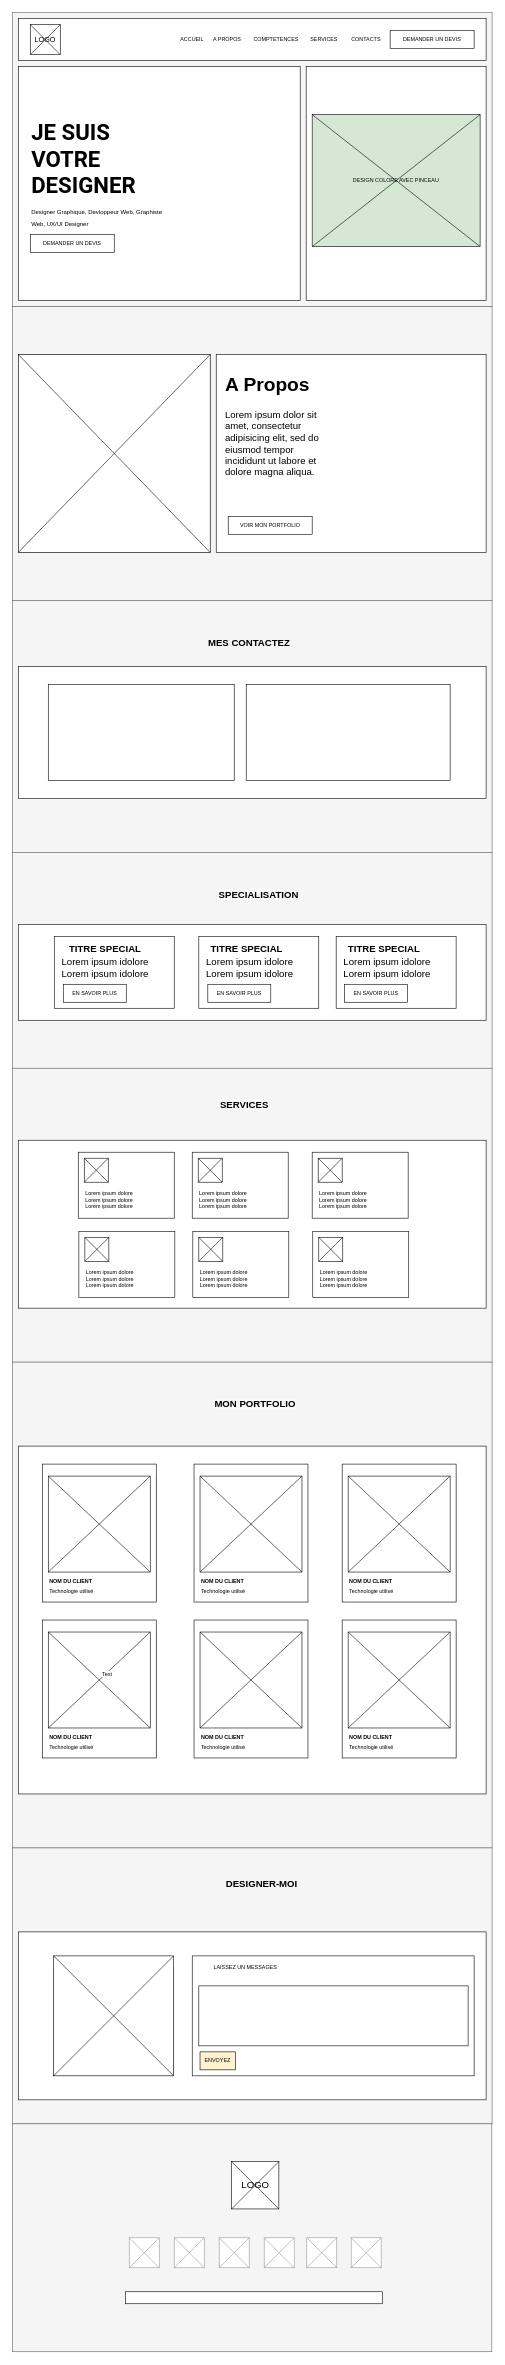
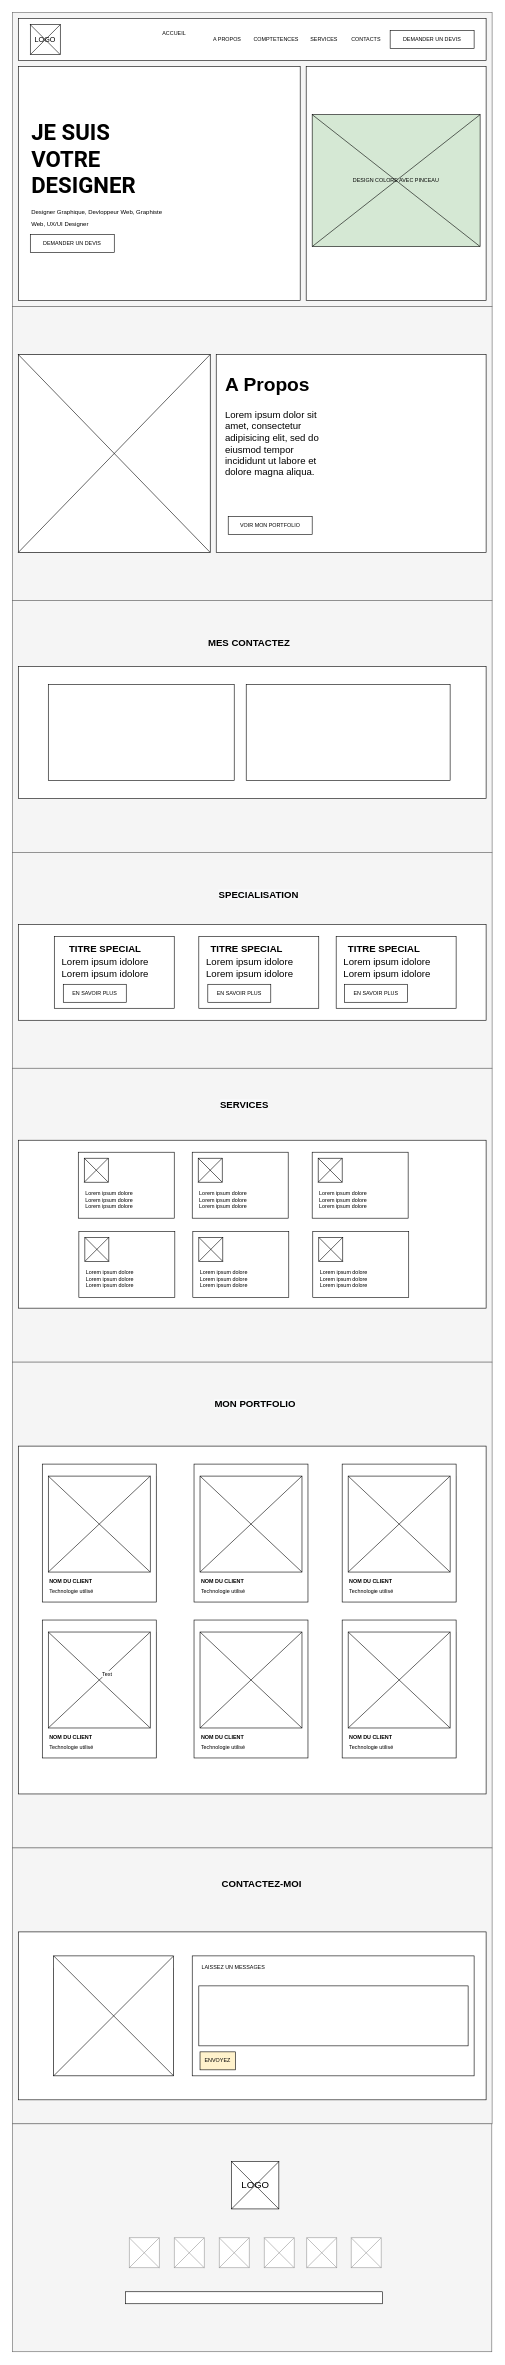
(192, 39) -> (174, 33)
(262, 1884) -> (262, 1884)
(257, 1968) -> (245, 1968)
